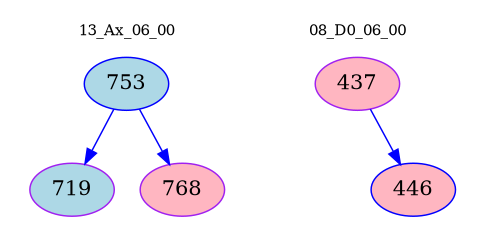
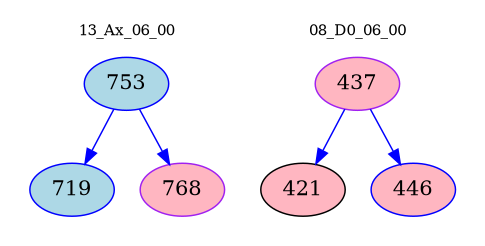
(72, 190) -> (72, 190)
none -> (303, 190)
